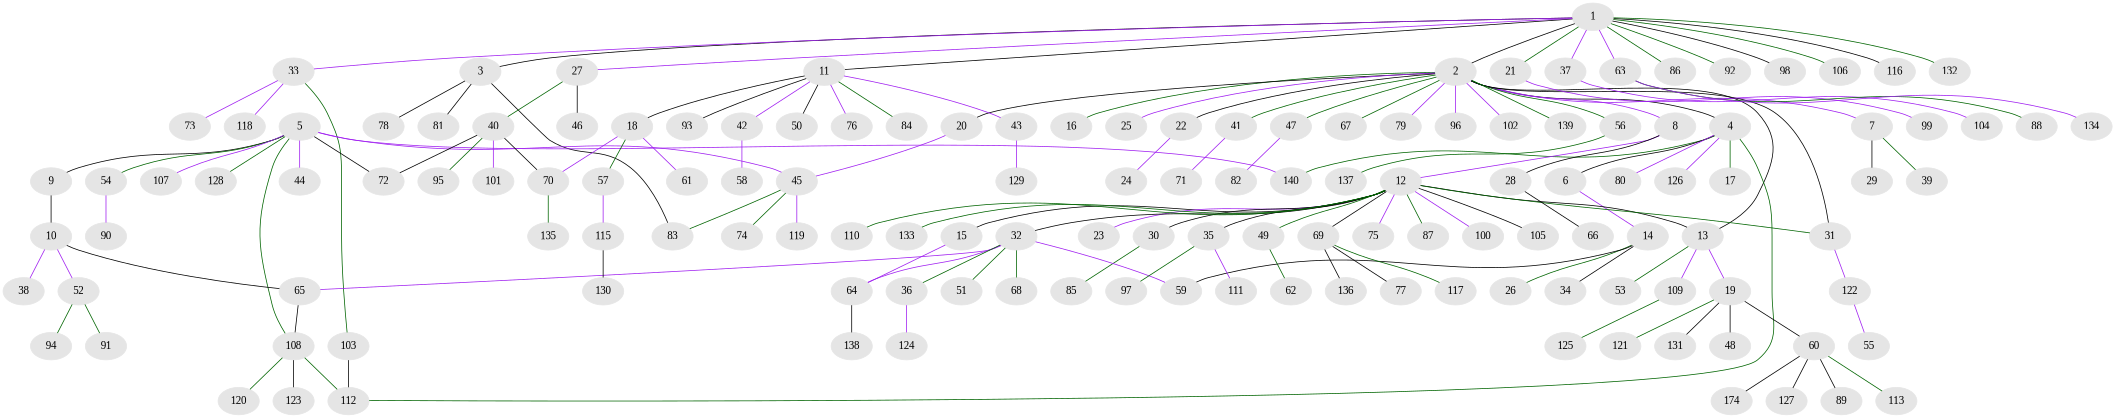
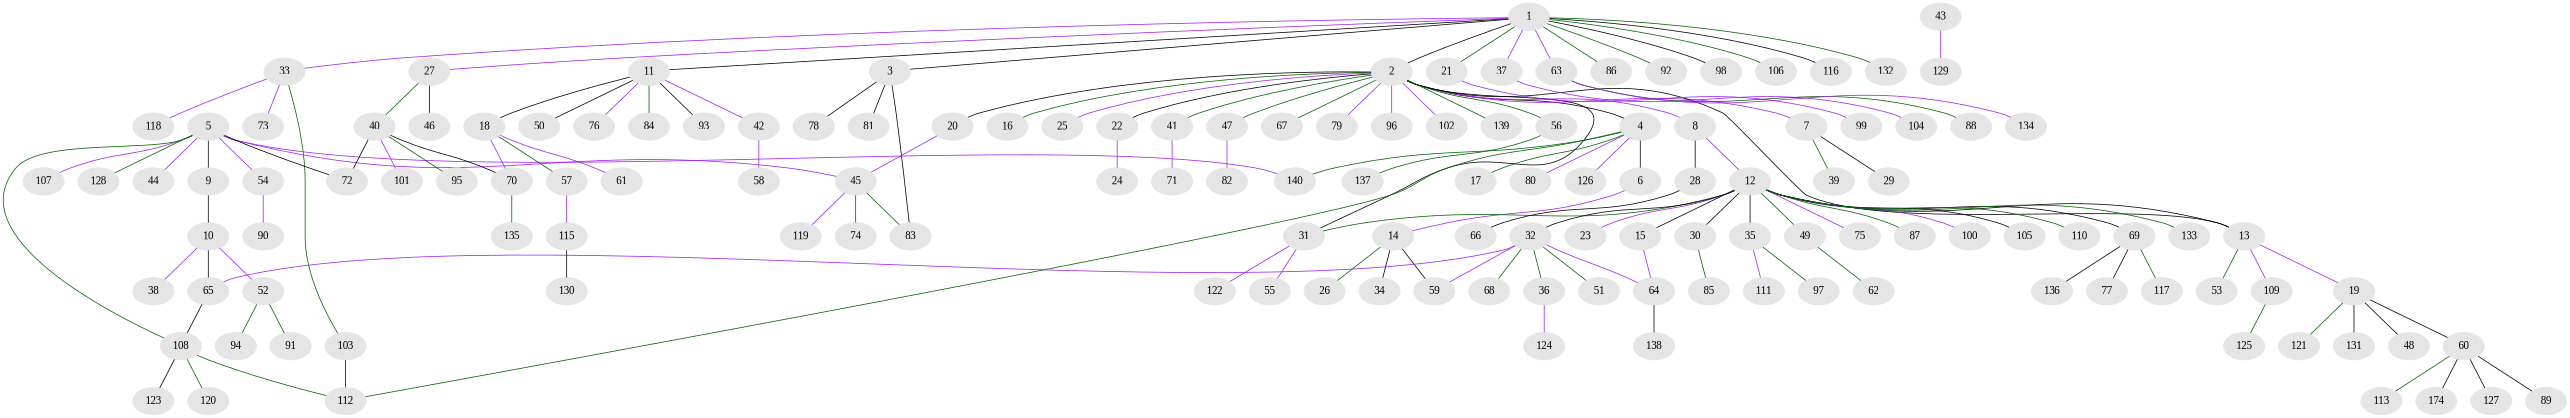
(923, 93) -> none
(166, 159) -> (236, 154)
(1859, 319) -> (1287, 264)
